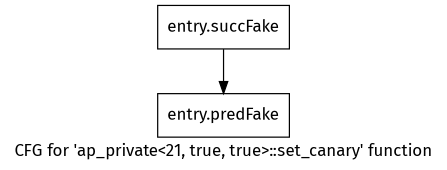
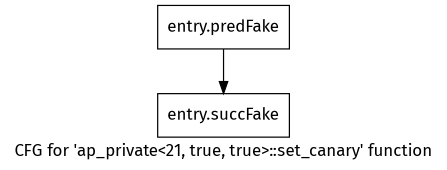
(224, 65) -> (224, 65)
